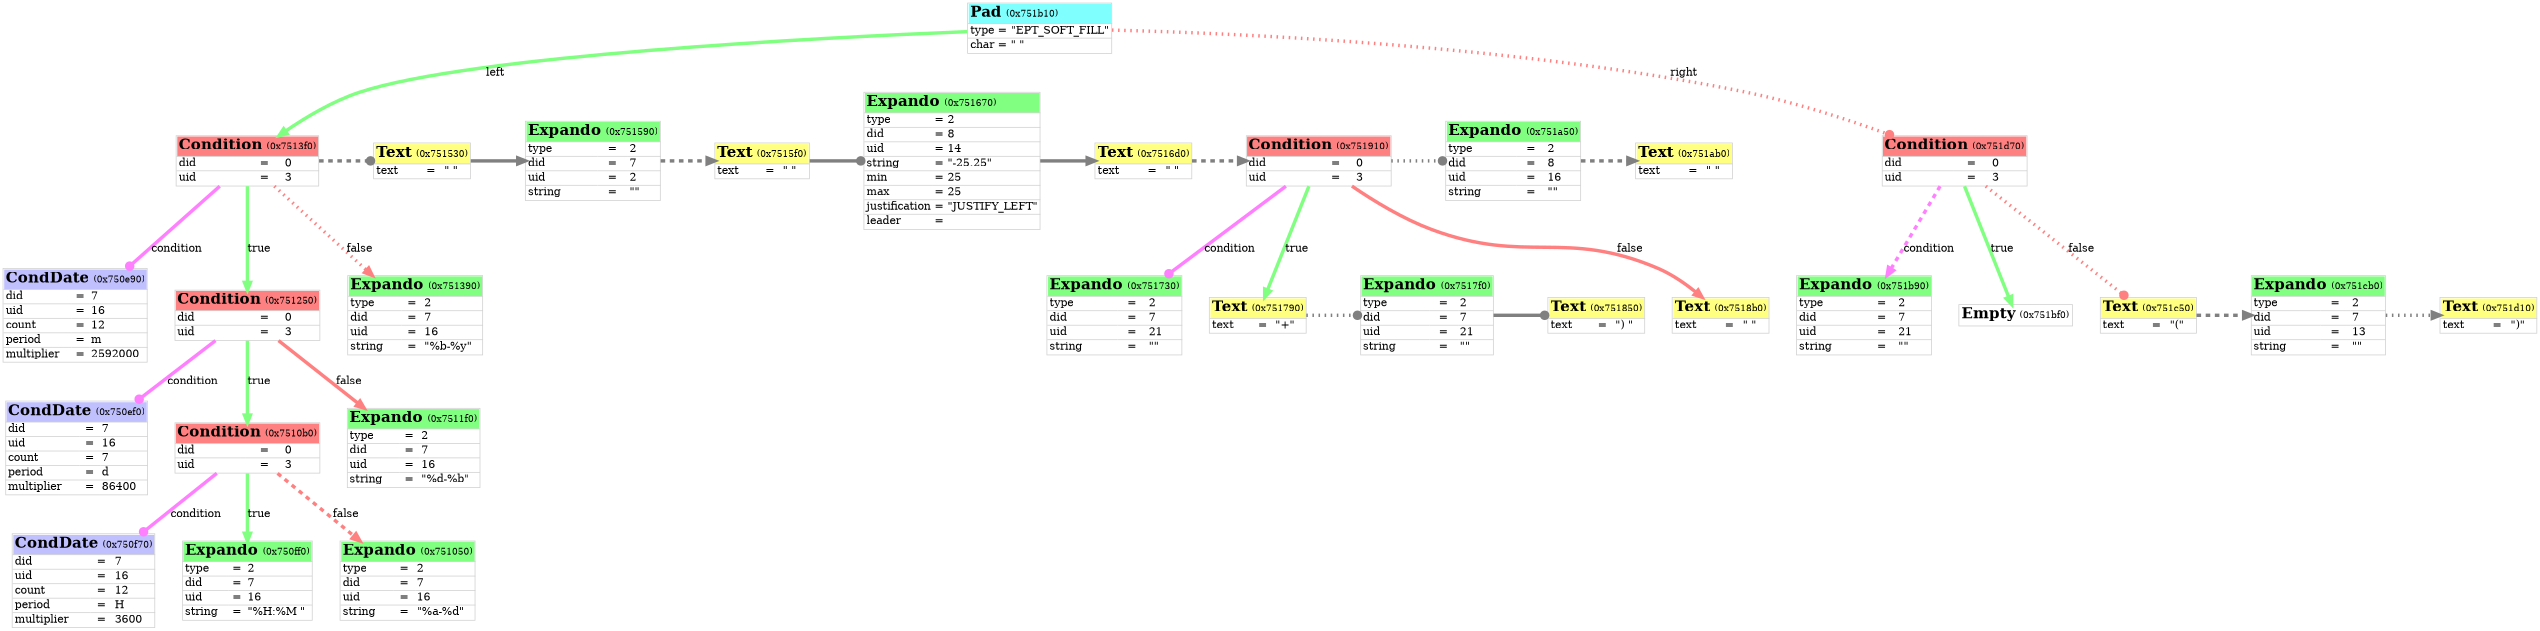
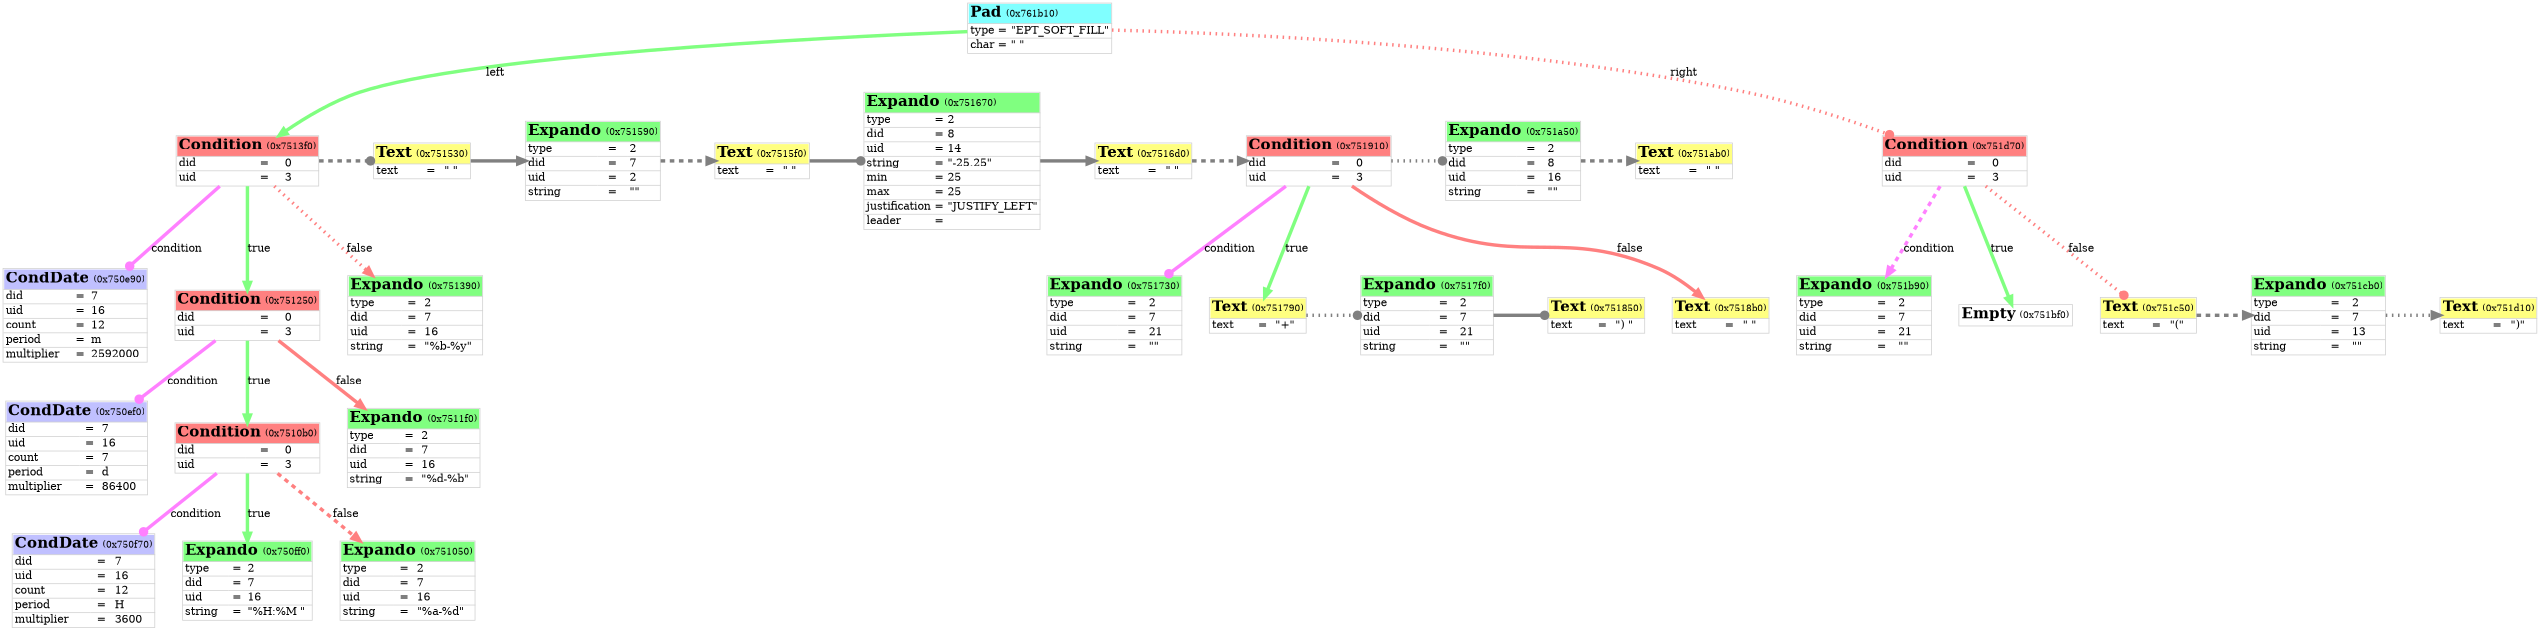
(1032, 14) -> (1032, 14)
